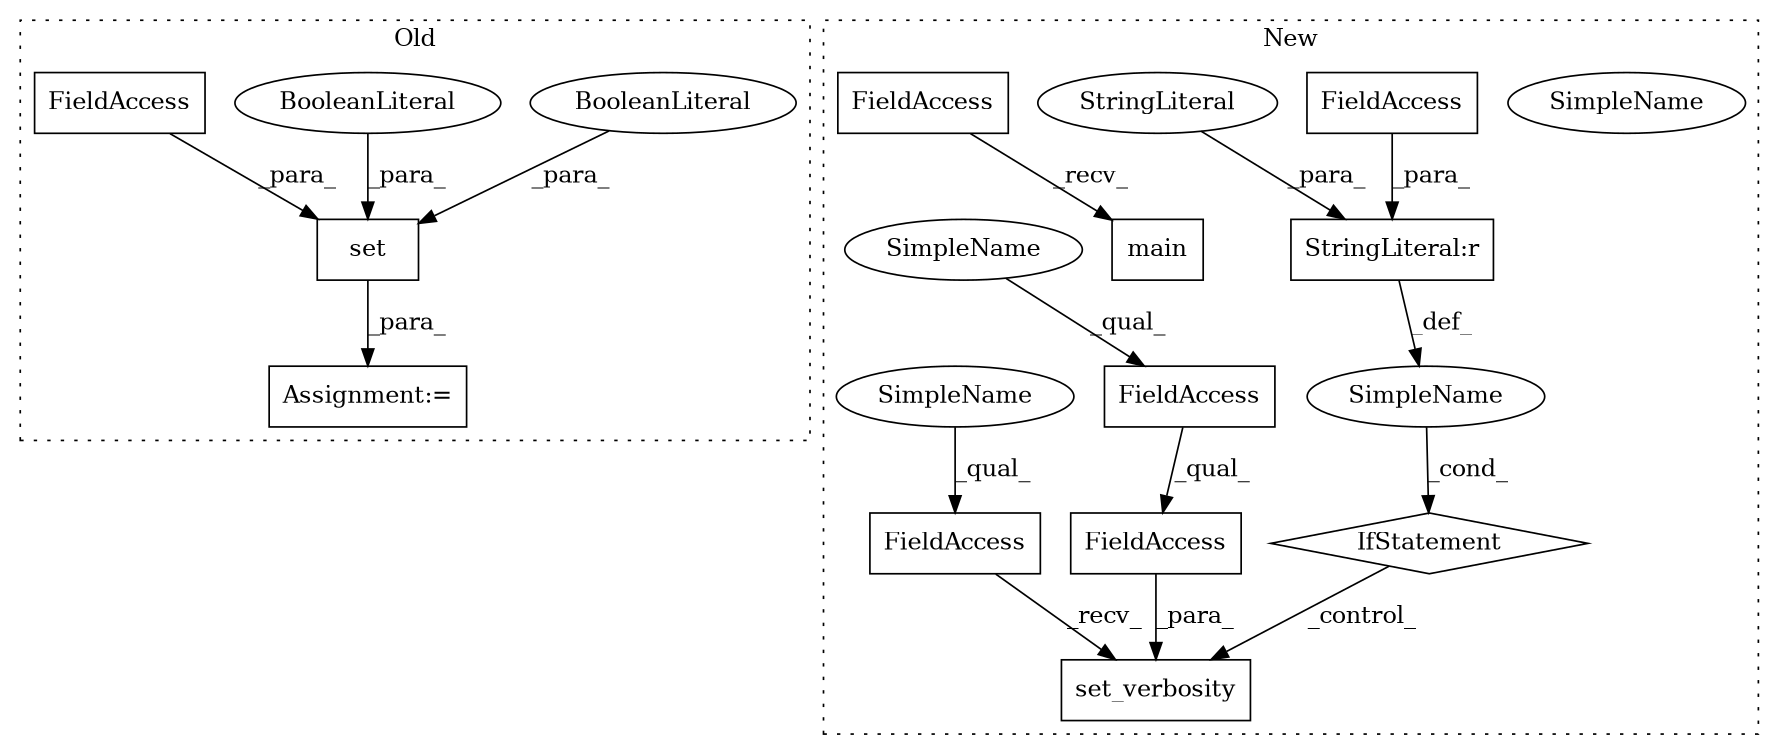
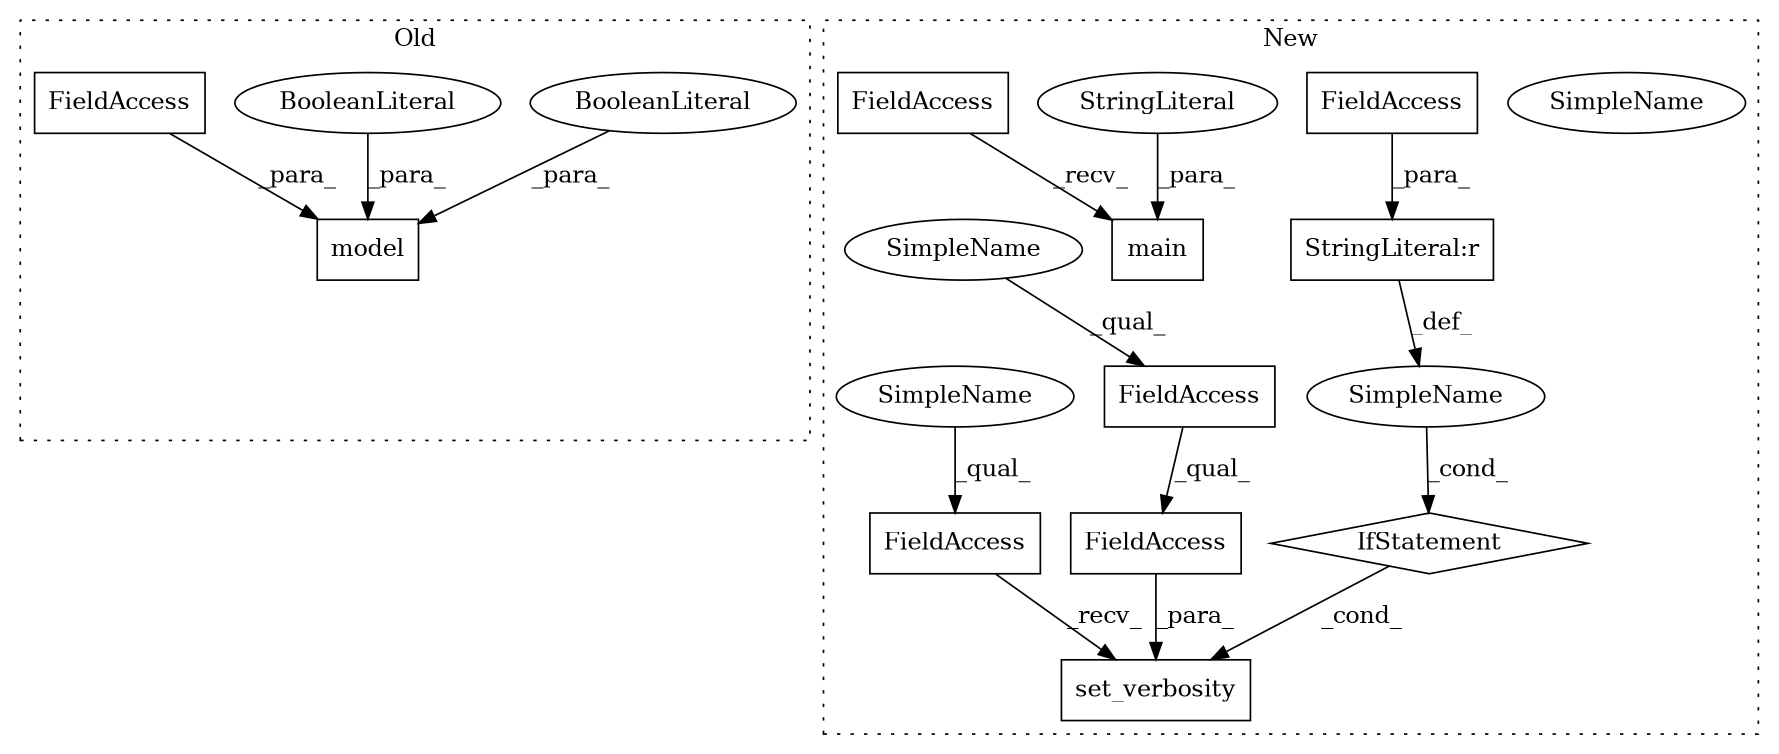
(1266, 171) -> (1158, 168)
(368, 250) -> (368, 250)
(368, 397) -> none
(1362, 617) -> (1362, 617)
